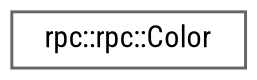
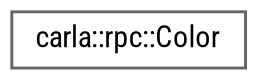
(129, 40) -> (129, 40)
